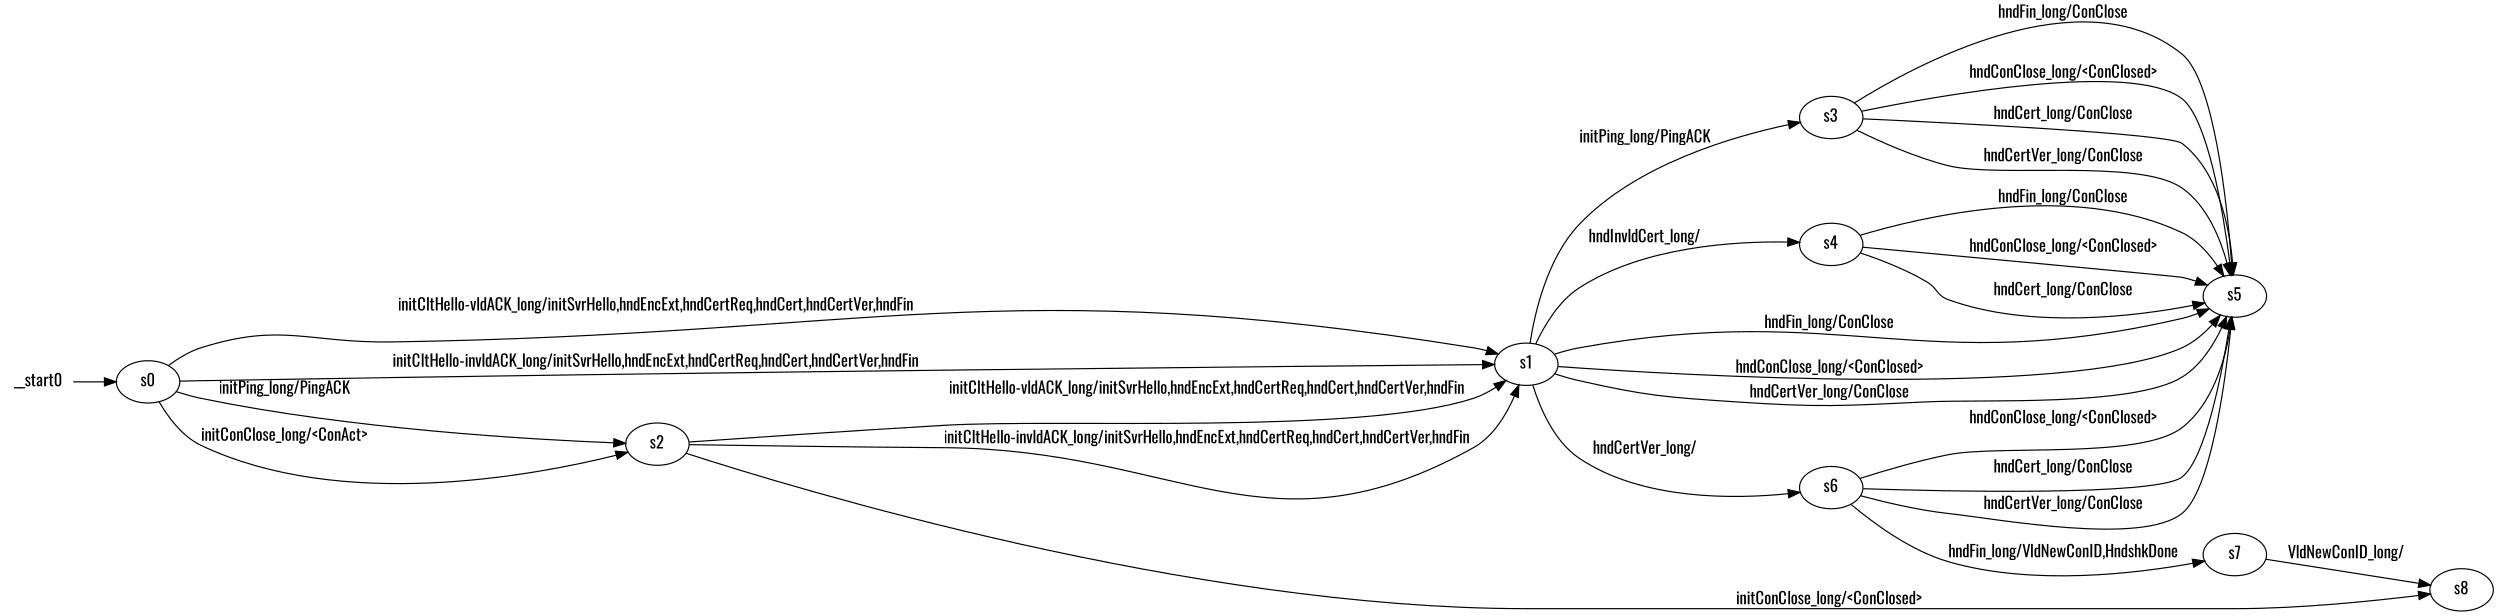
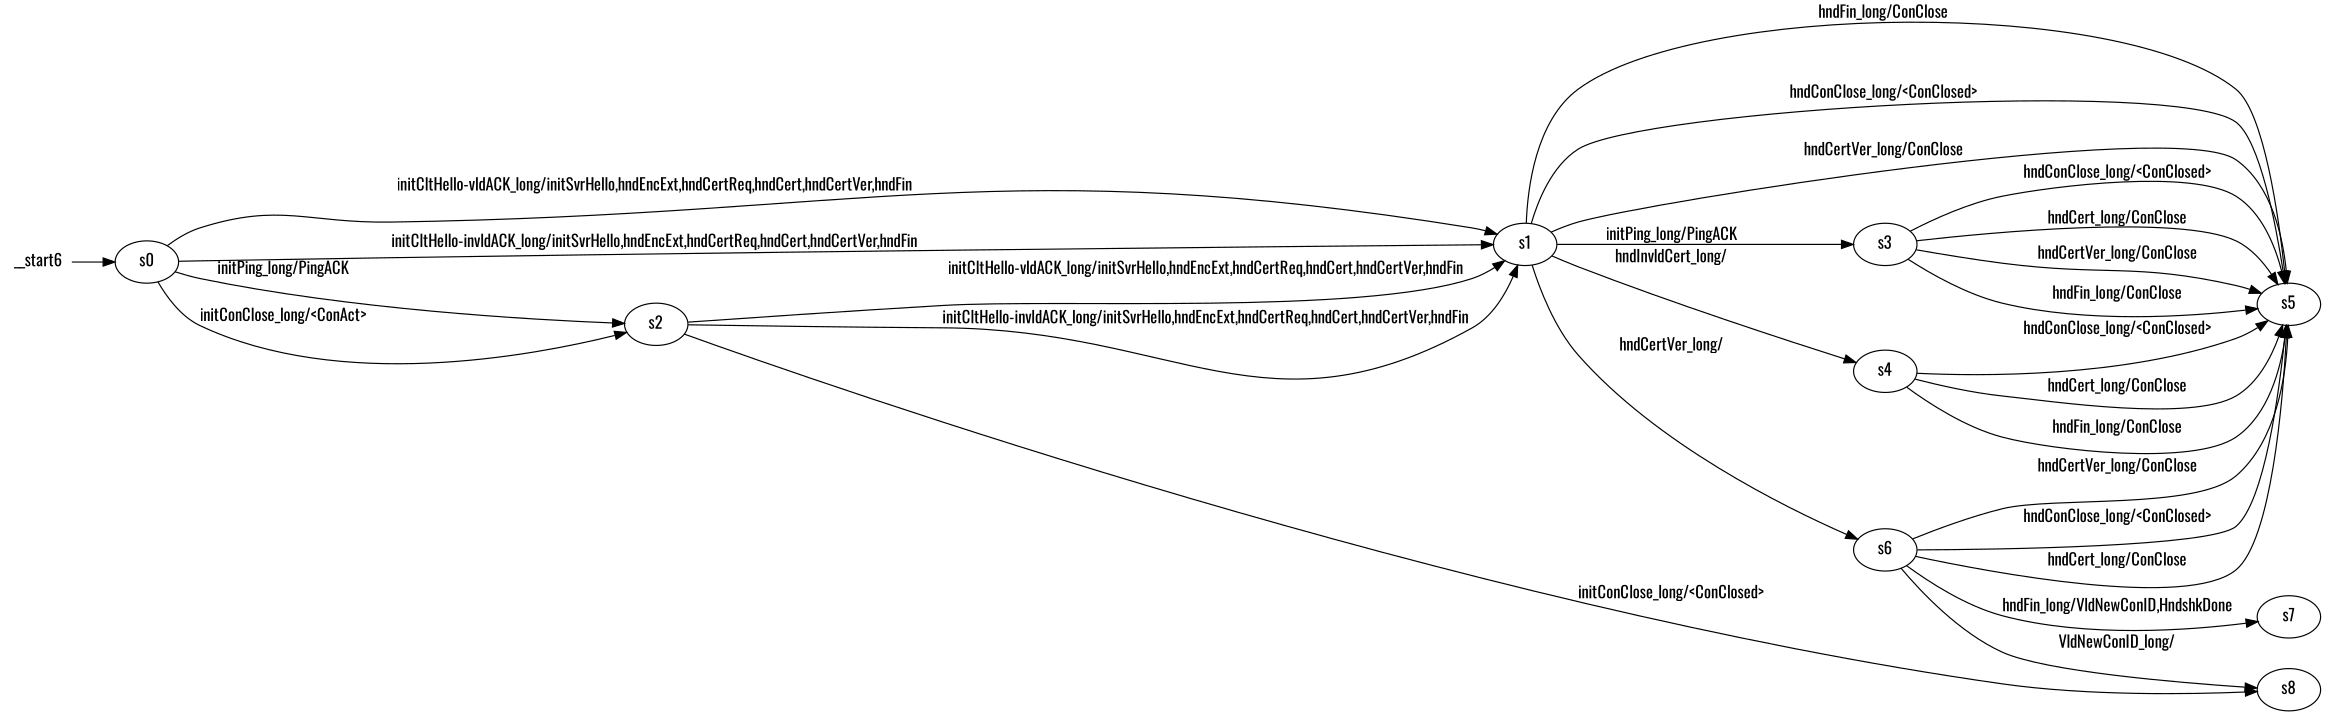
(39, 382) -> (38, 262)
(2342, 571) -> (2057, 667)
